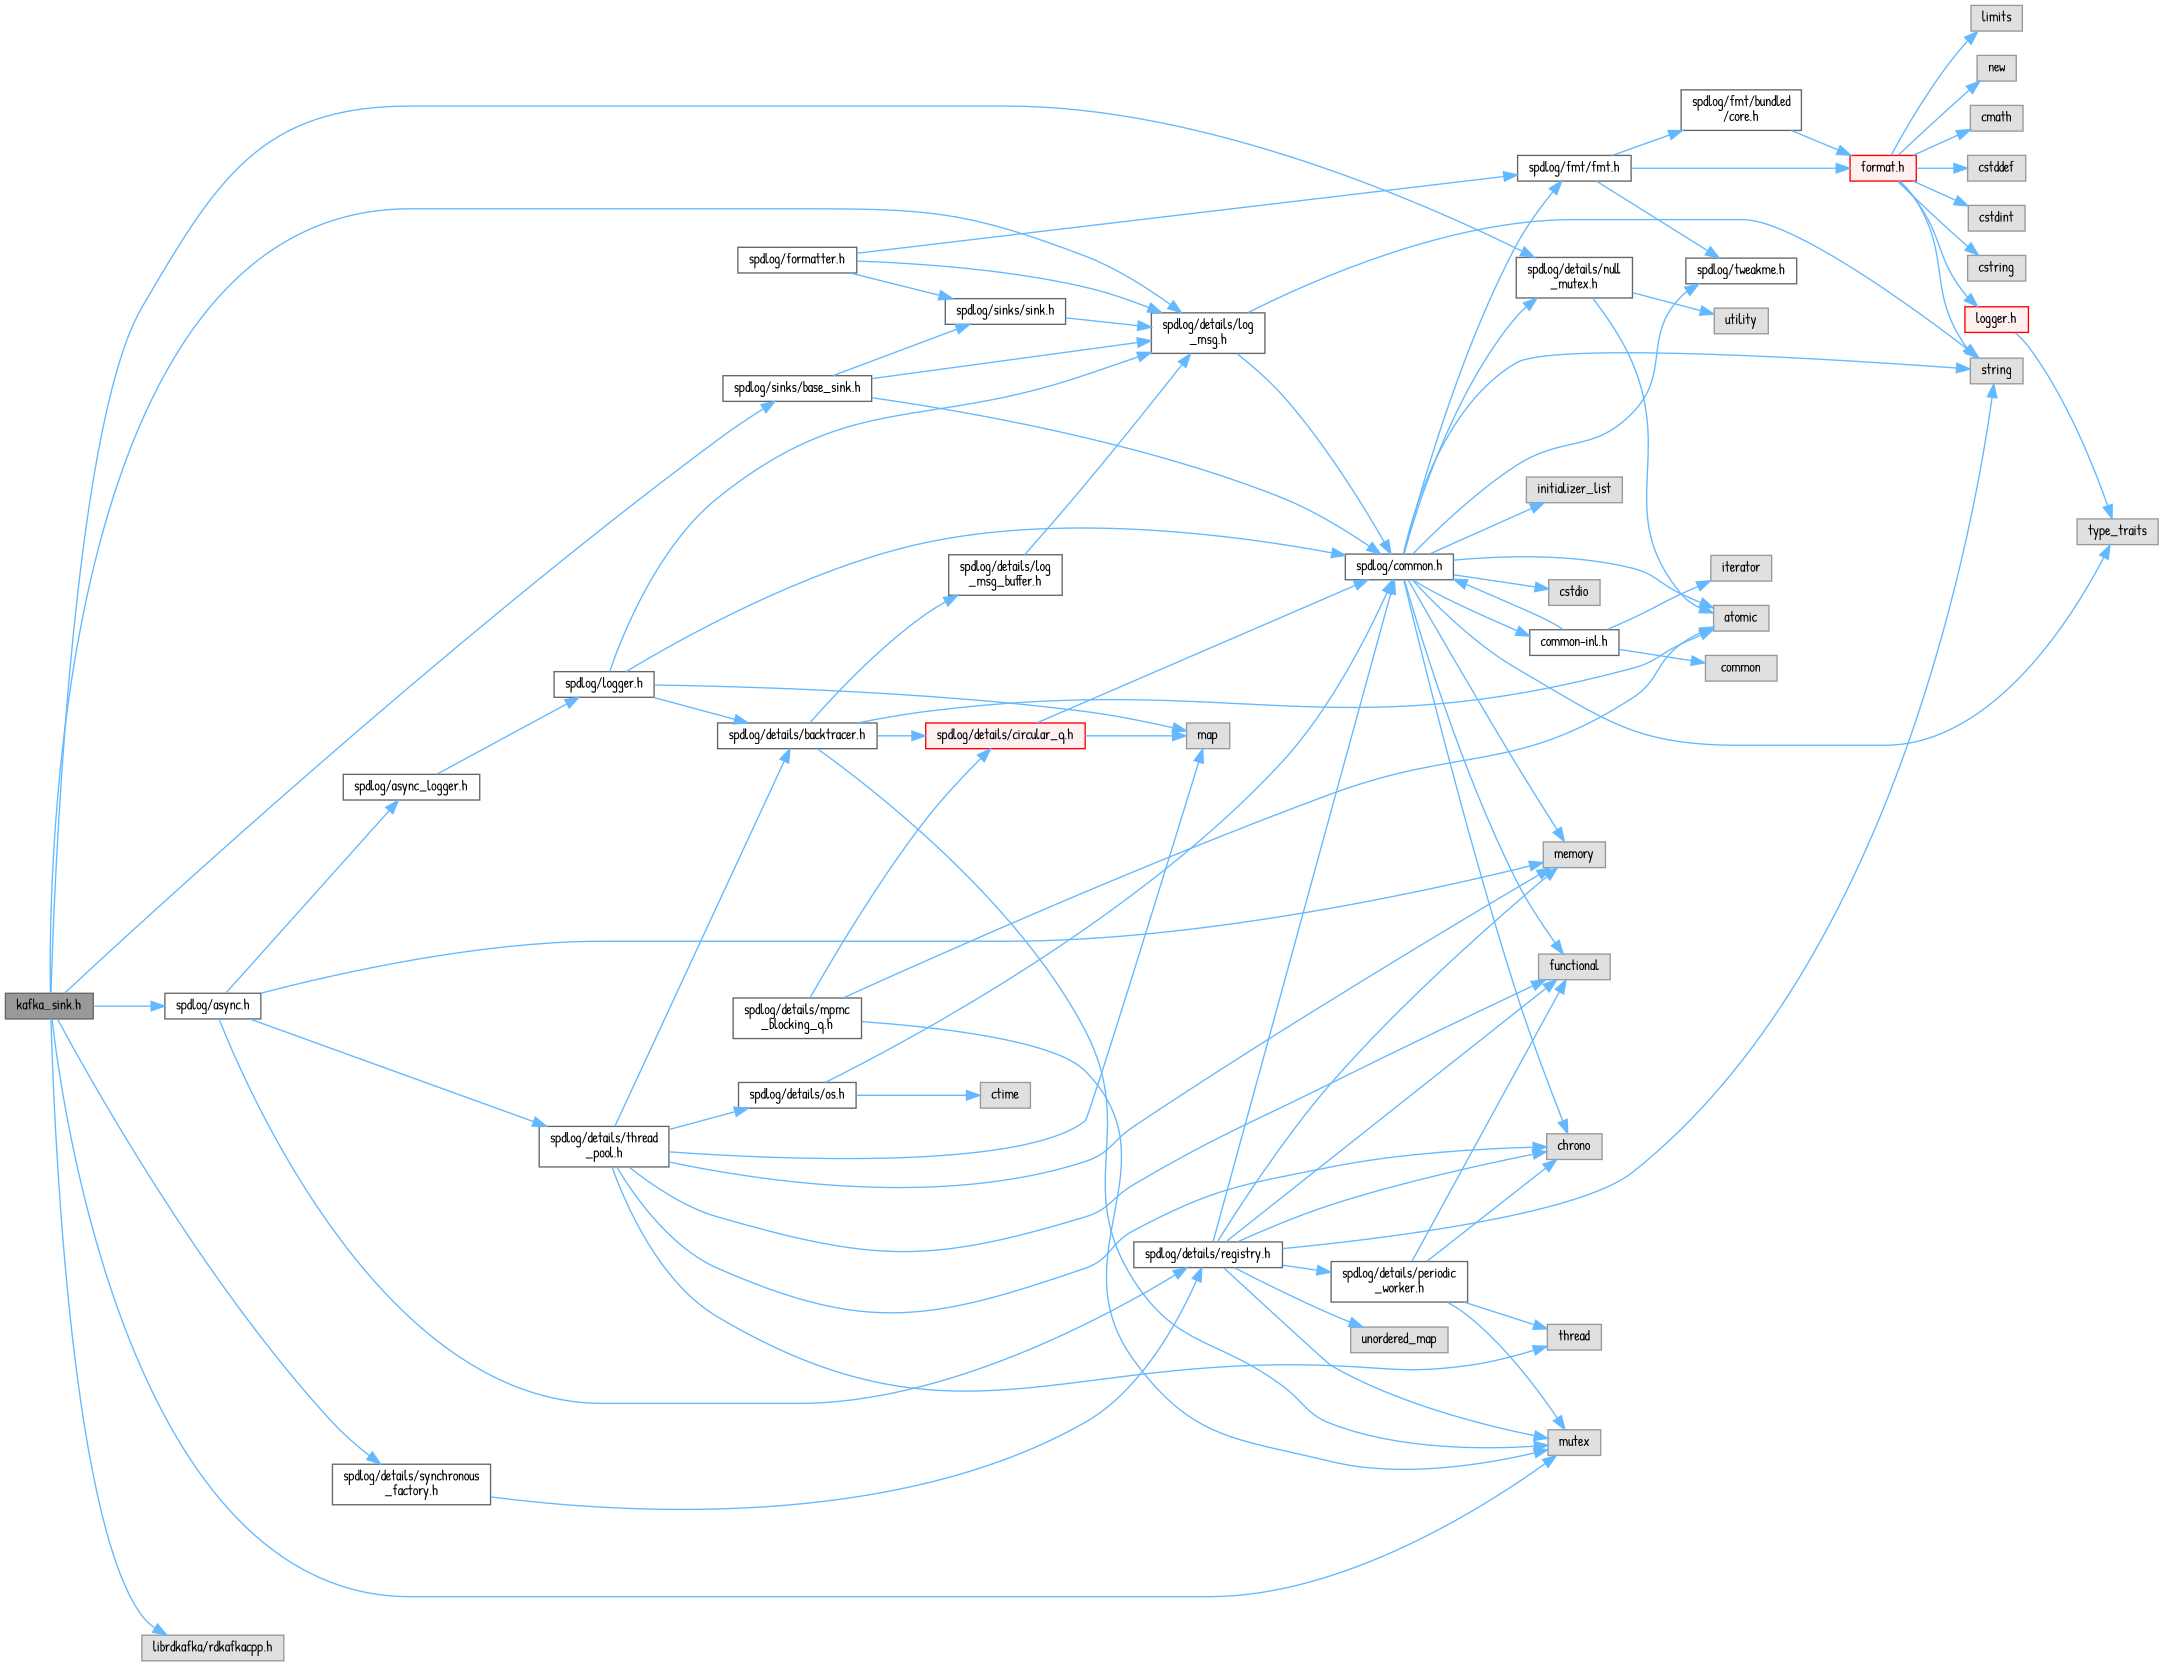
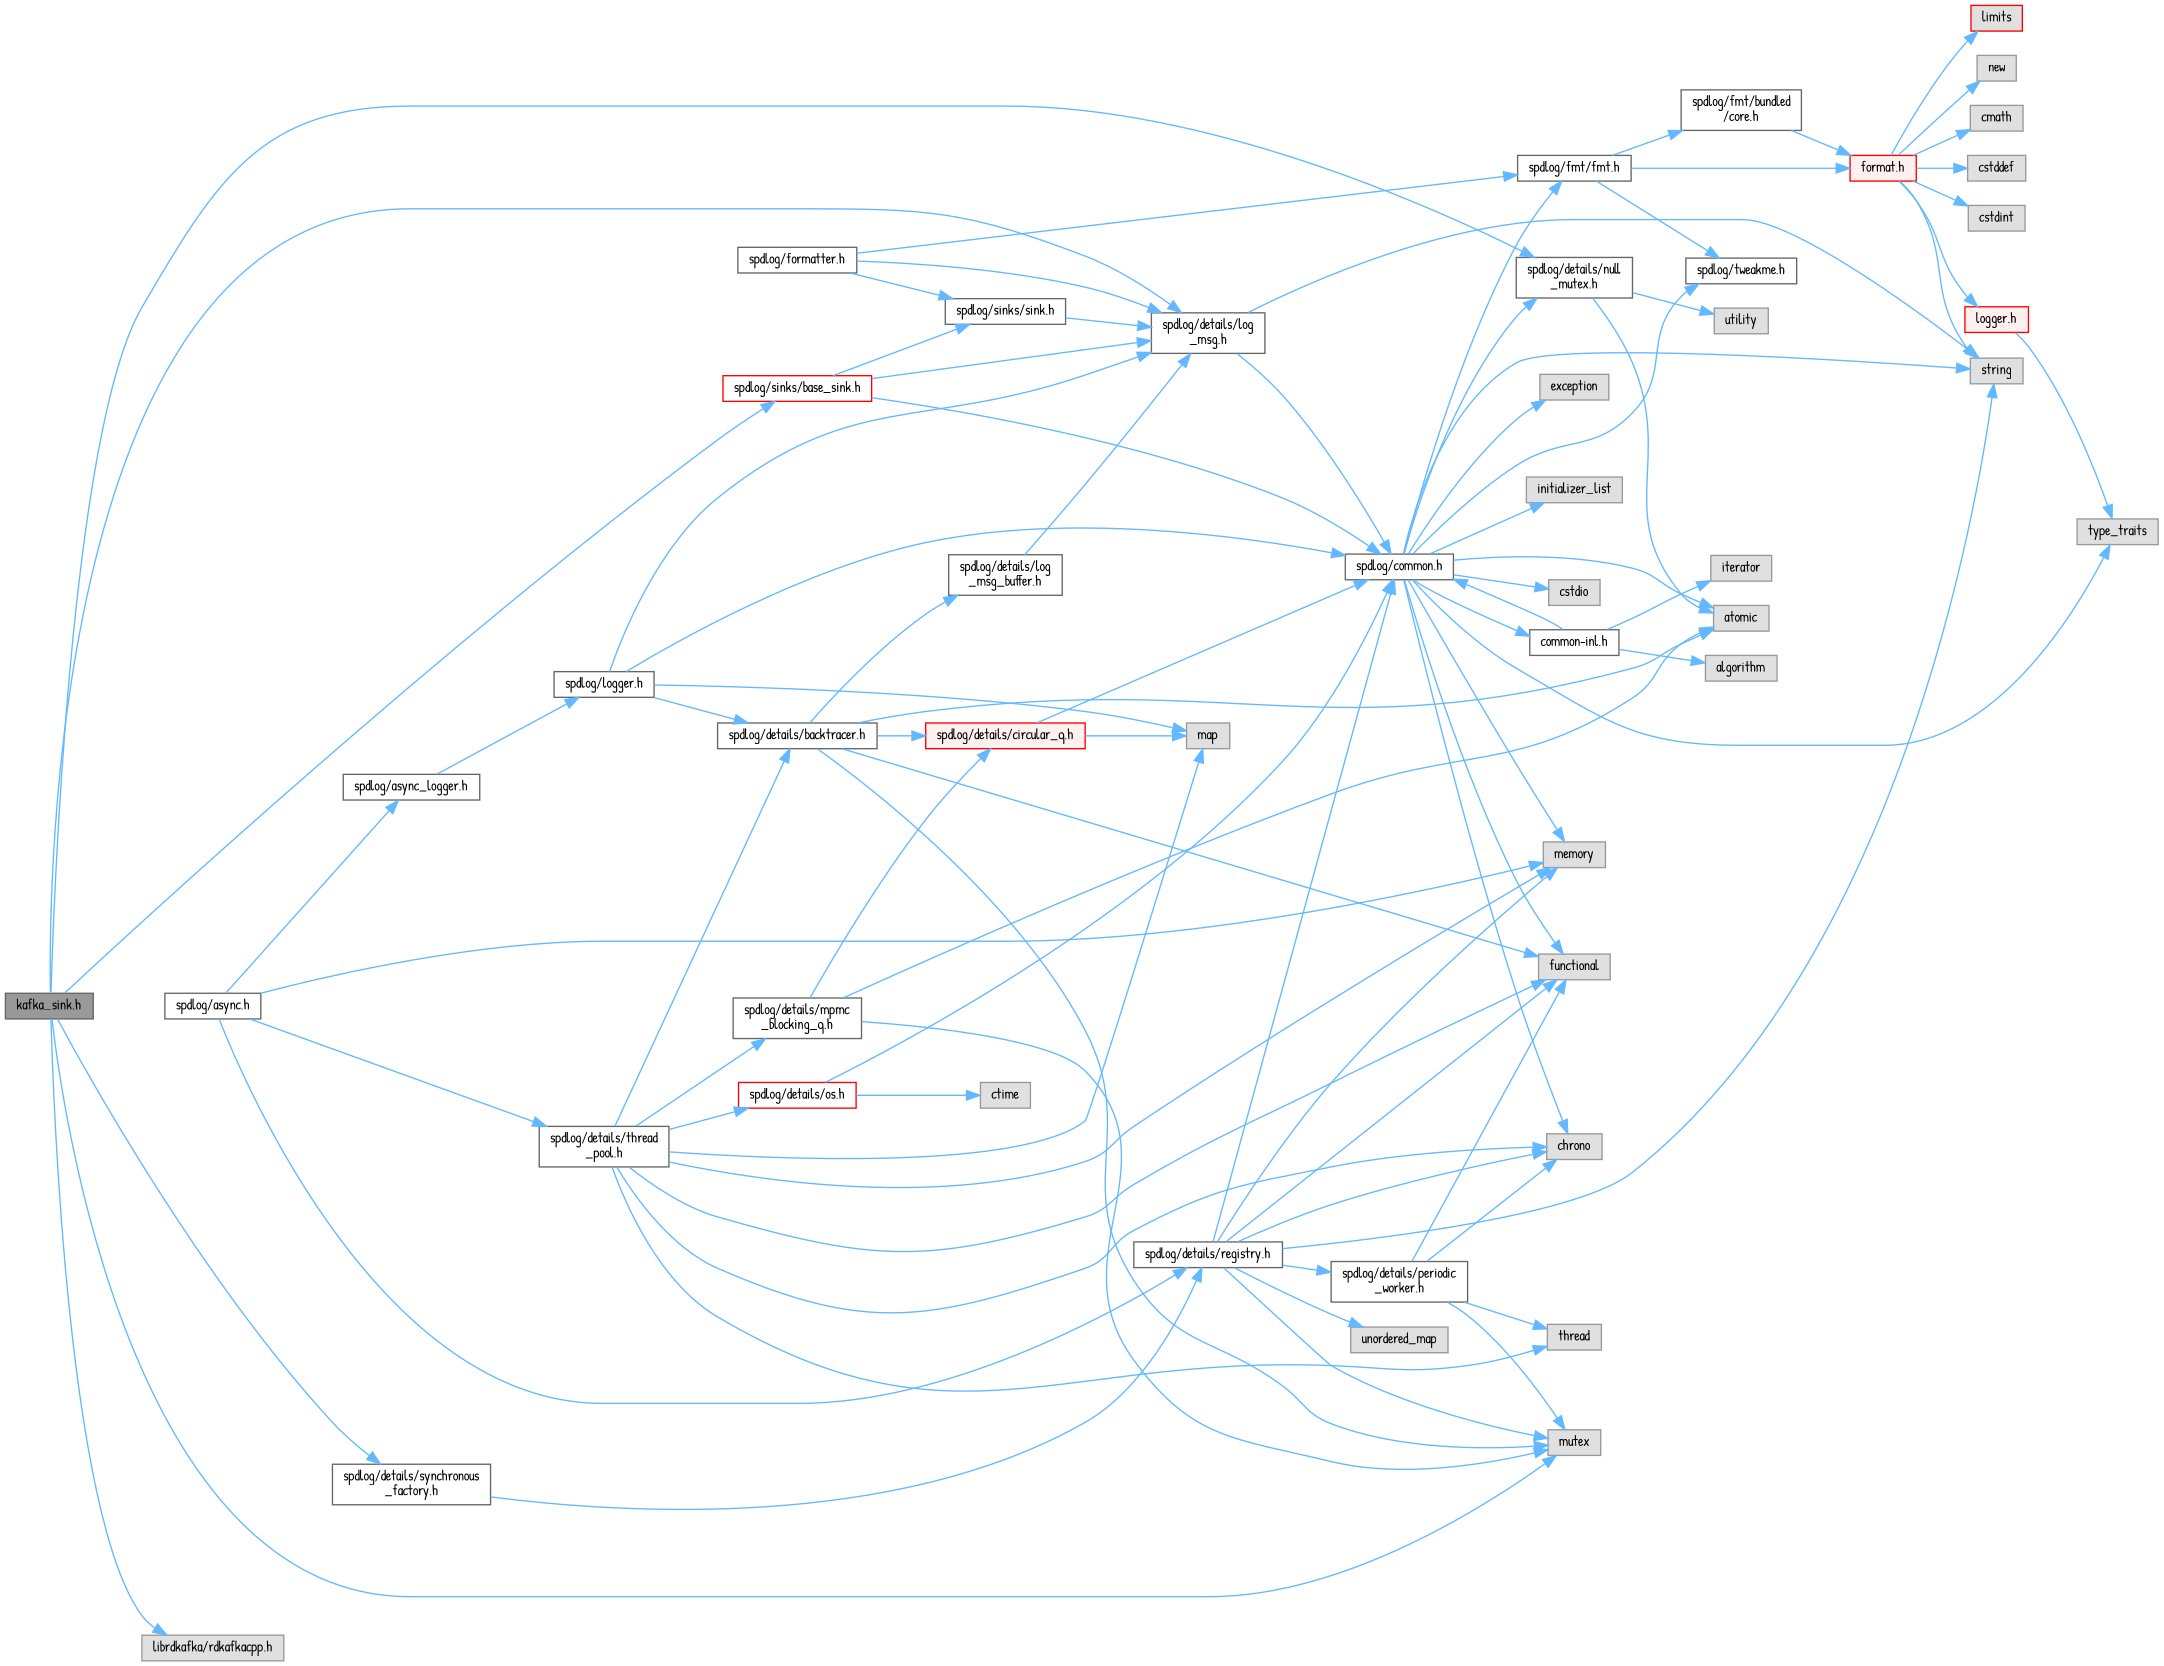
(1997, 18) -> (1997, 18)
(1997, 268) -> none
none -> (1574, 387)
(797, 389) -> (797, 389)
(1741, 668) -> (1741, 668)
none -> (1201, 856)
(122, 1006) -> none
none -> (695, 1086)
(797, 1095) -> (797, 1095)
